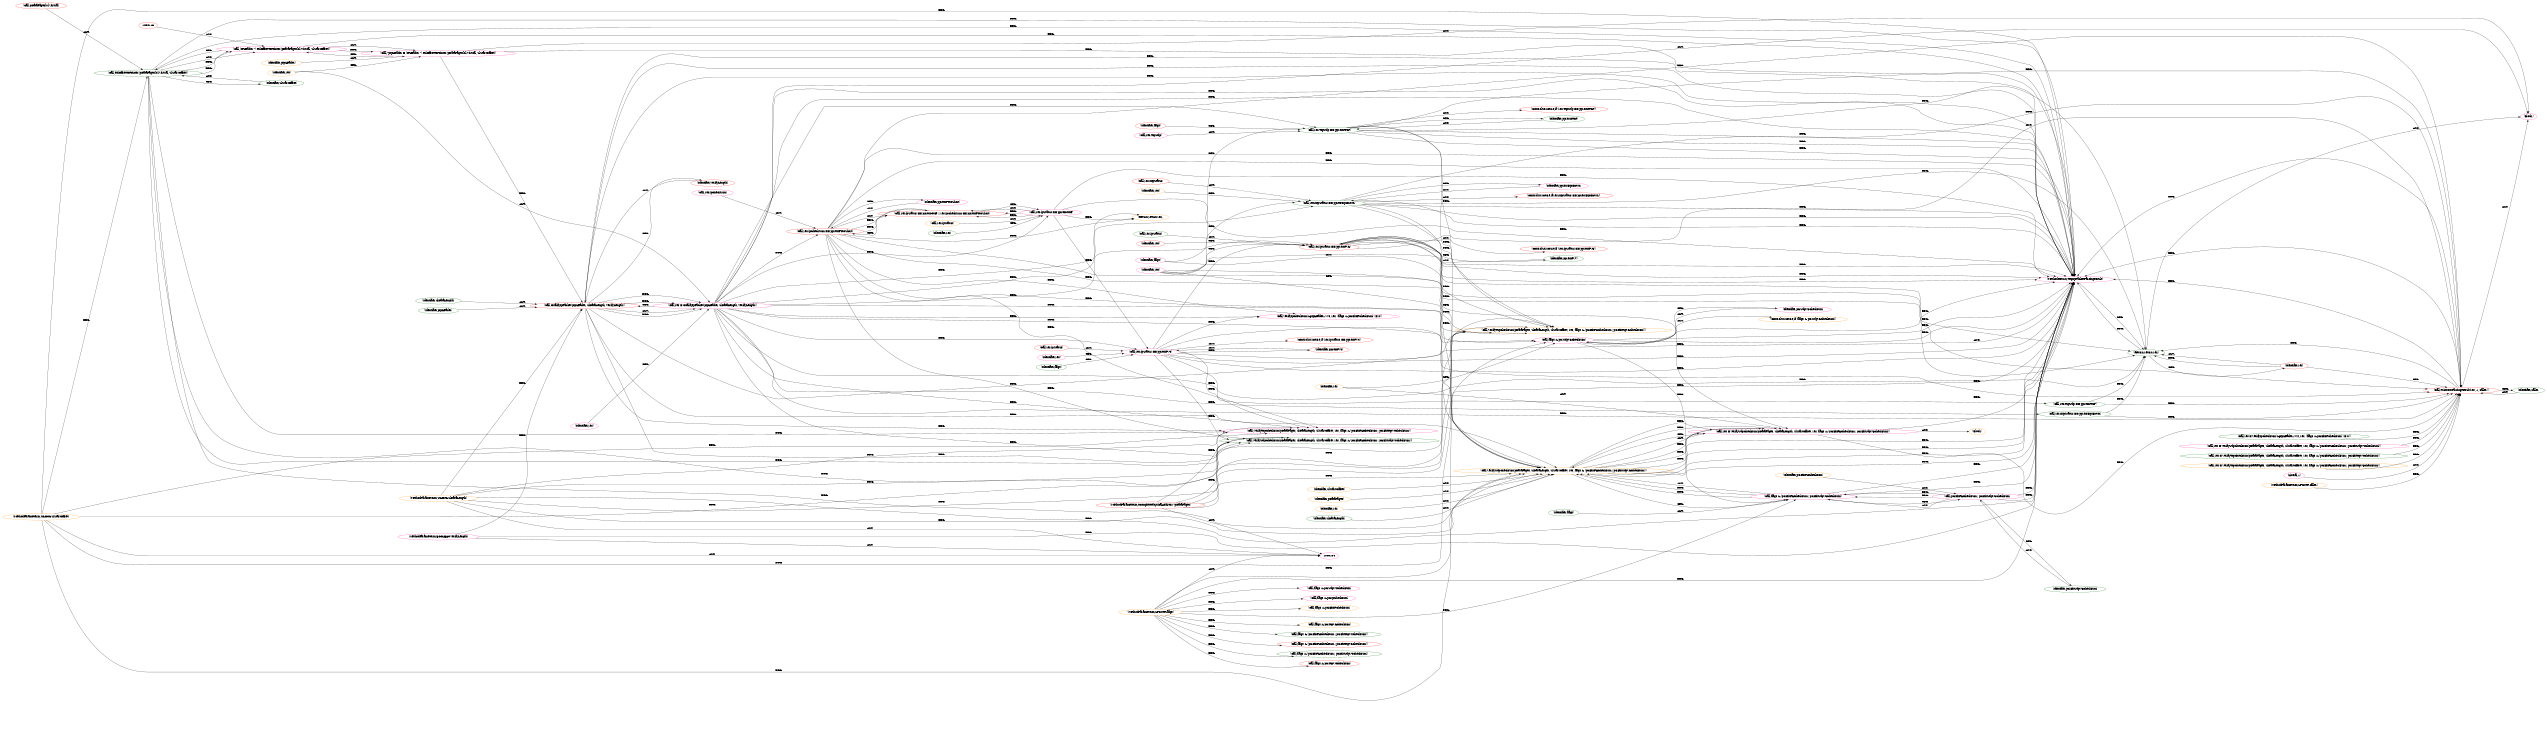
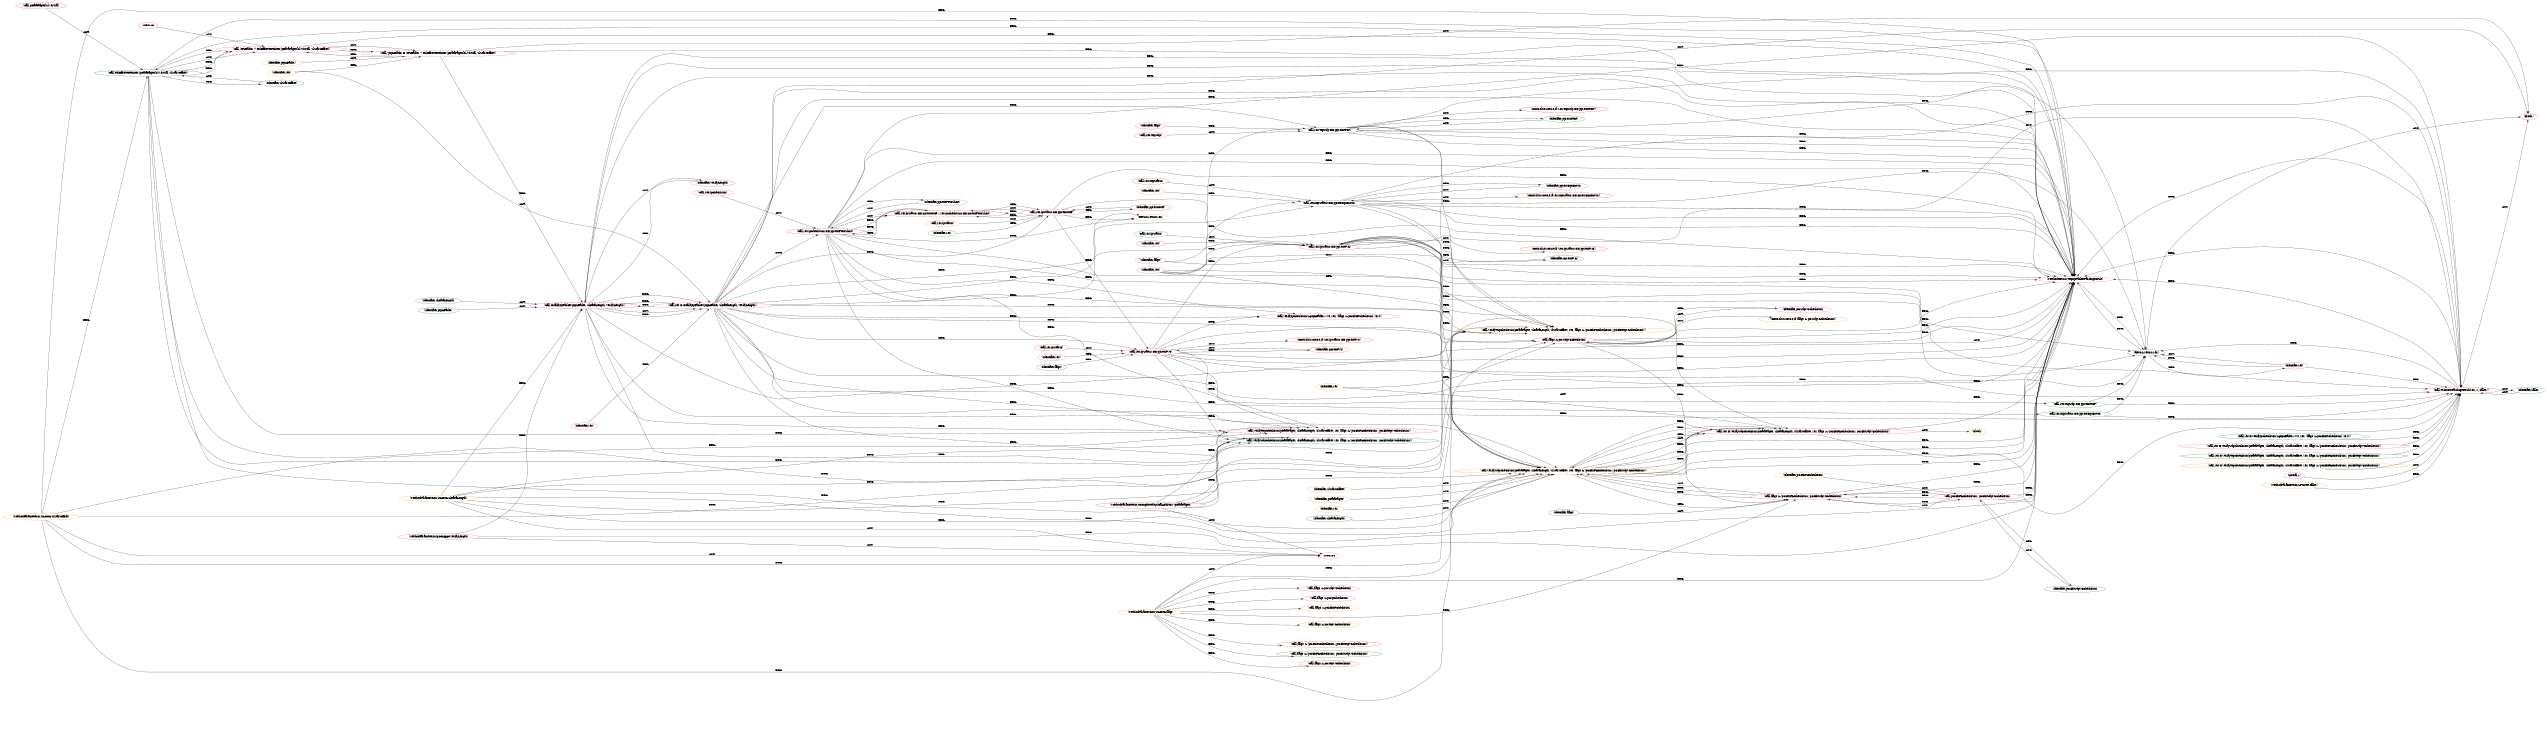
none -> (1151, 208)
(1564, 259) -> (1564, 259)
(2506, 389) -> (2506, 389)
(1151, 612) -> (1151, 612)
(1329, 634) -> none
